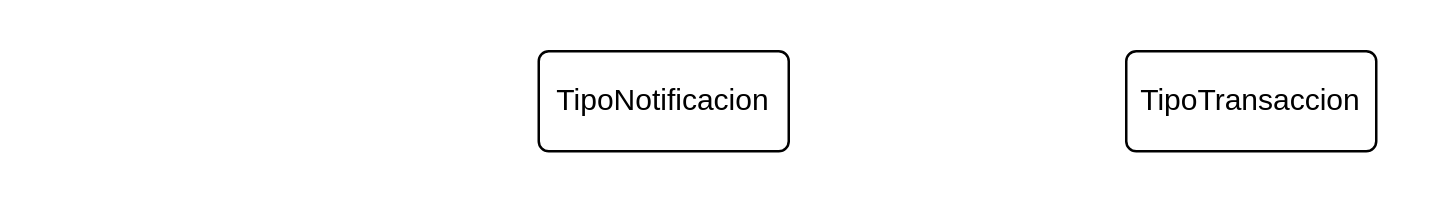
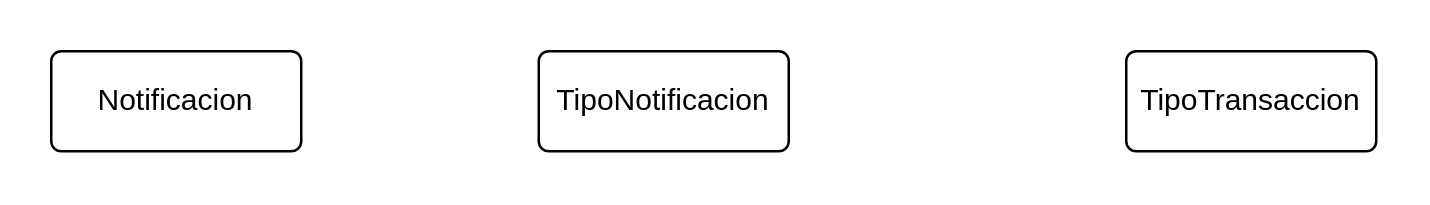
none -> (176, 101)
